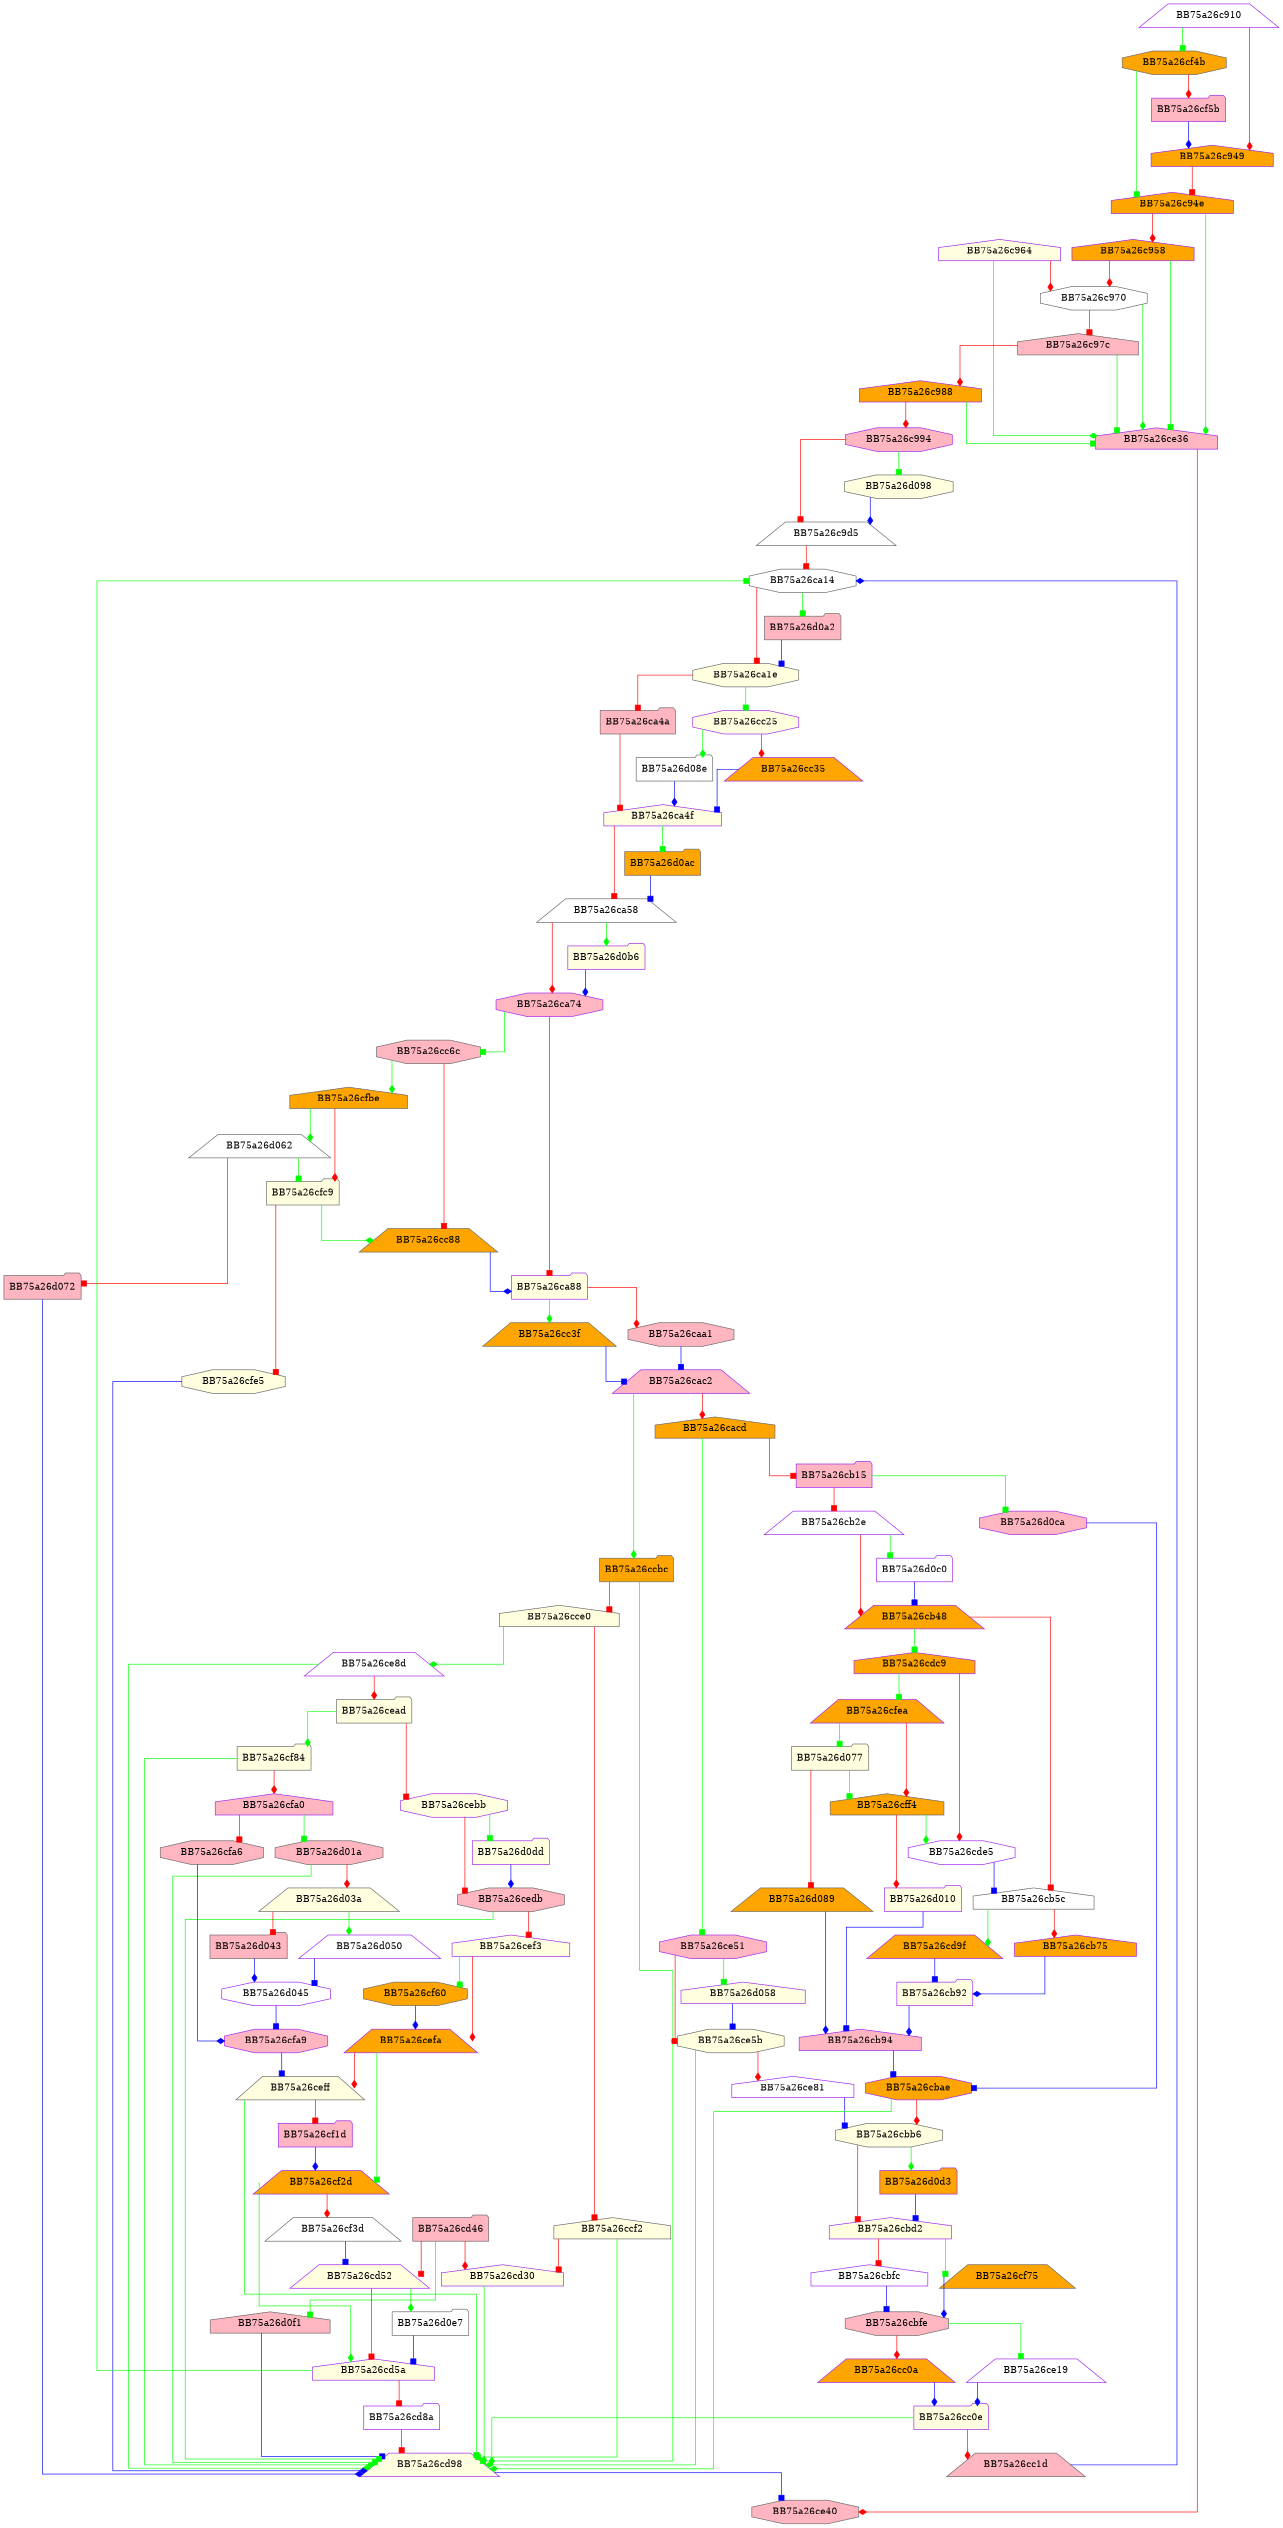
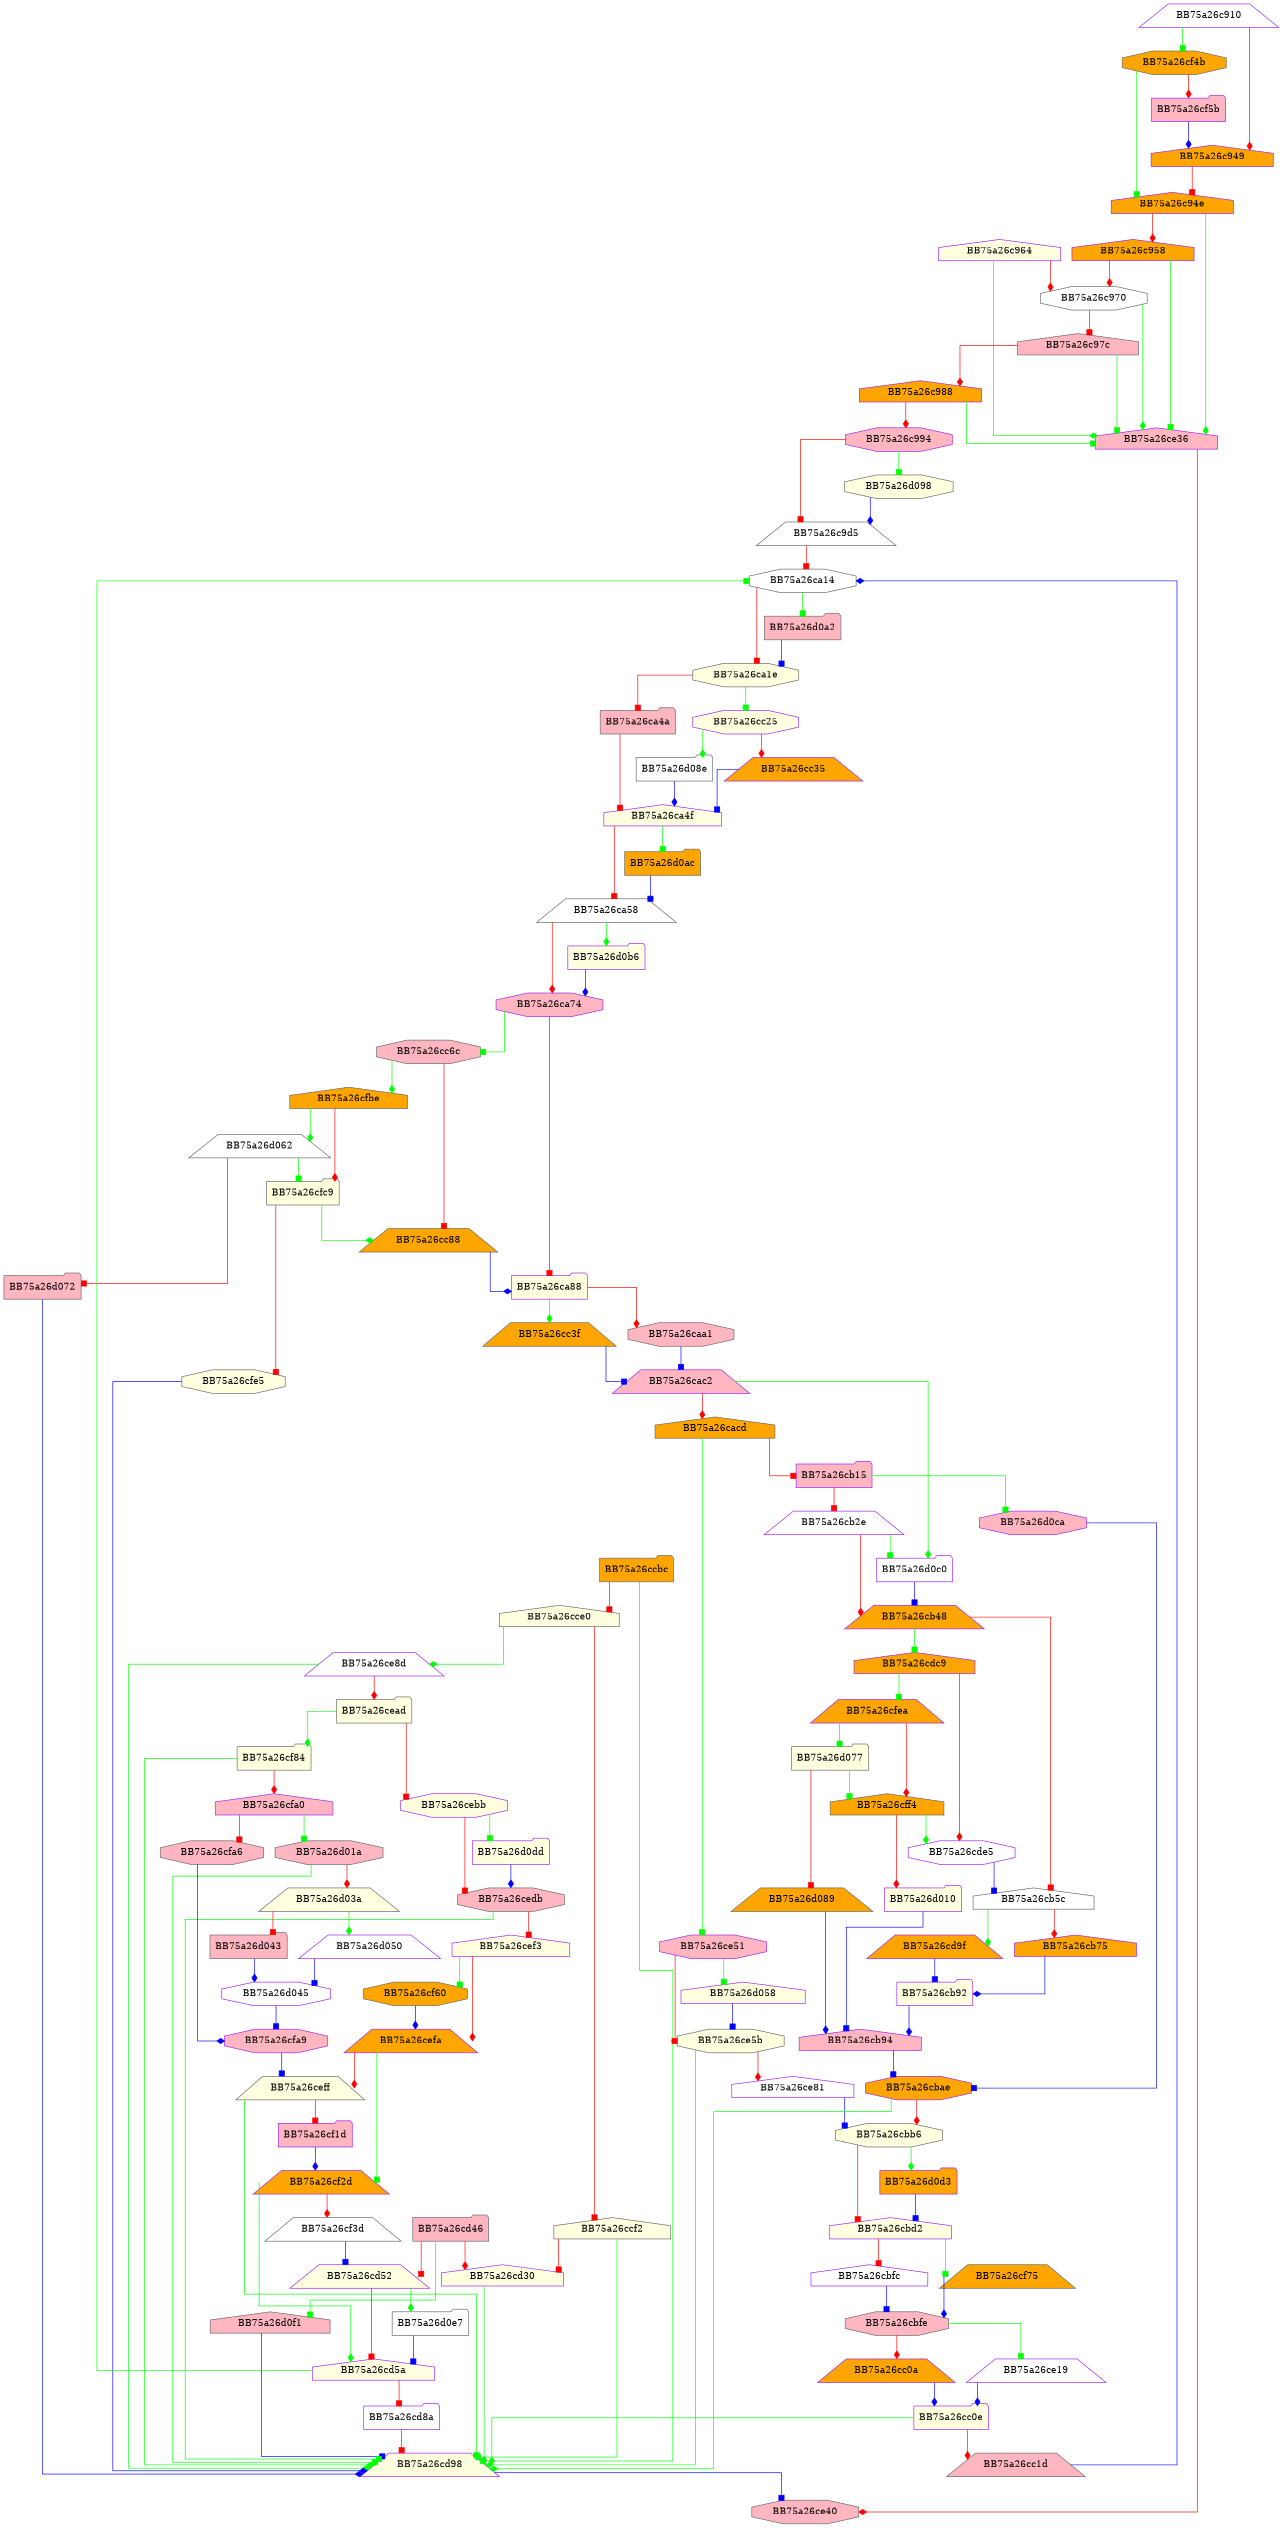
(634, 1472) -> (916, 1382)
